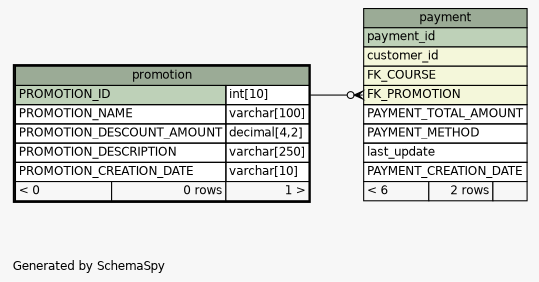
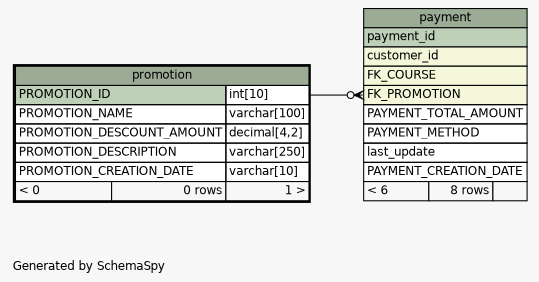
(470, 191) -> (470, 191)
